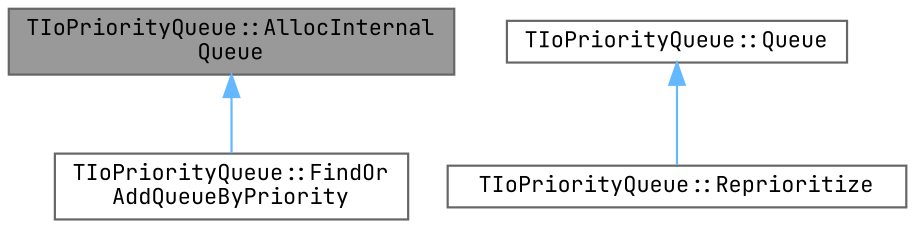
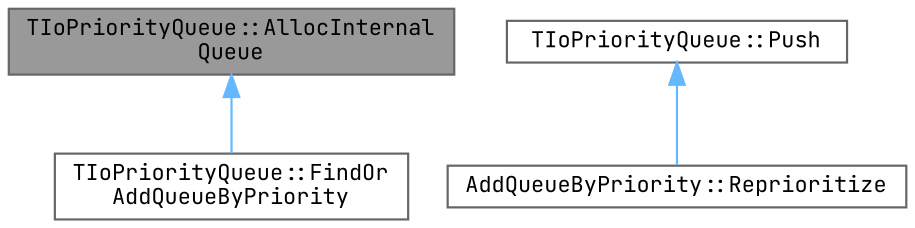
(677, 42) -> (677, 42)
(677, 187) -> (677, 187)
